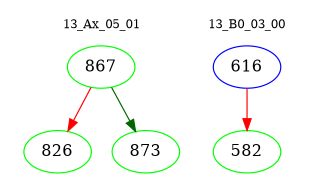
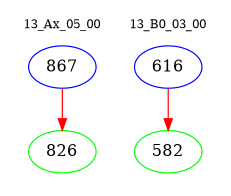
(102, 25) -> (62, 25)
(101, 67) -> (62, 67)
(146, 152) -> none
